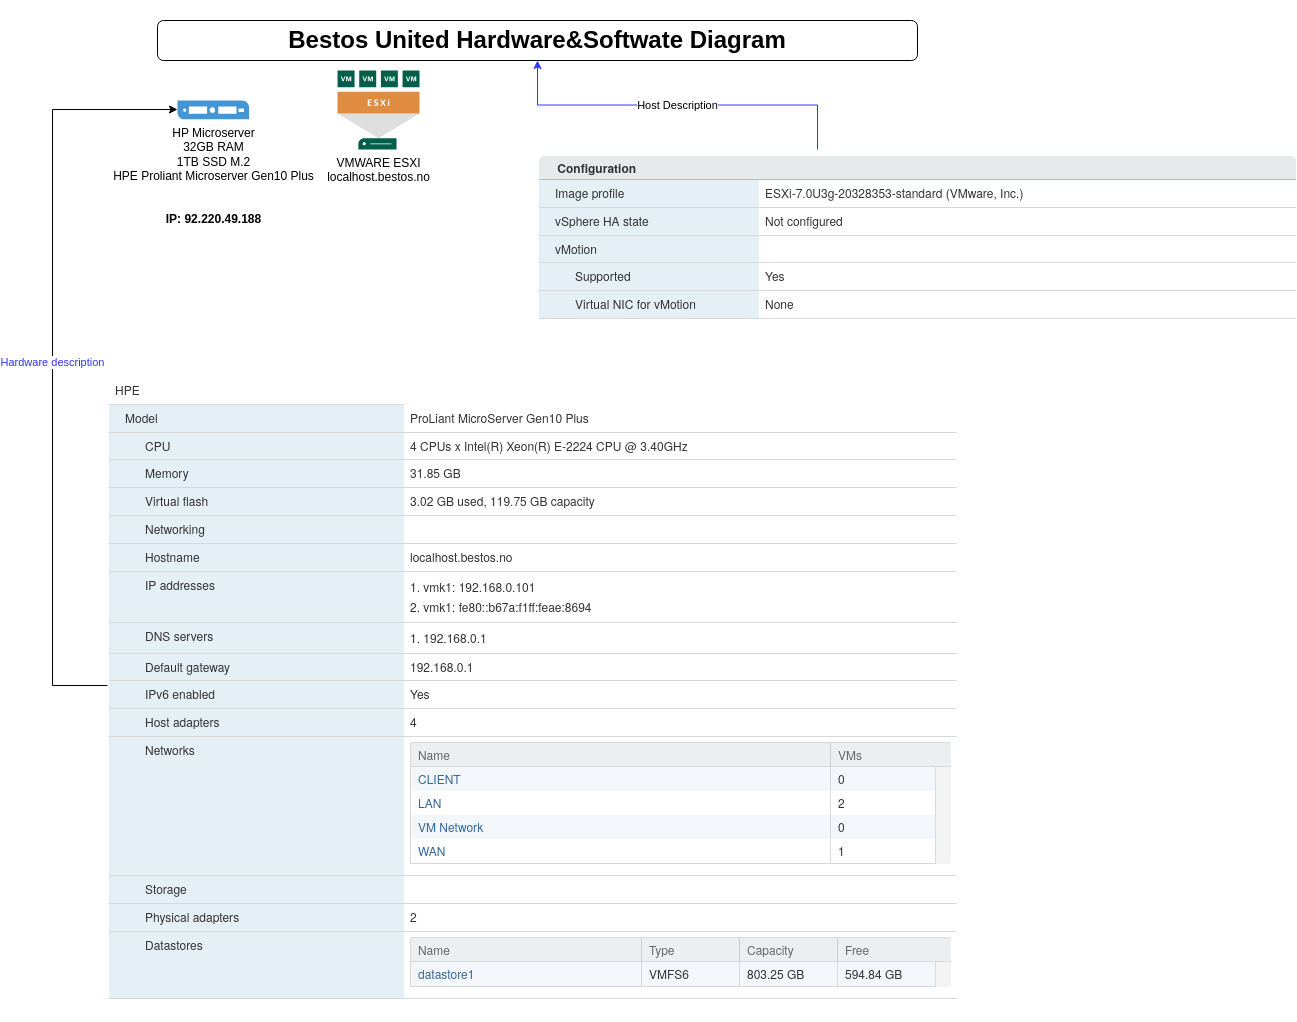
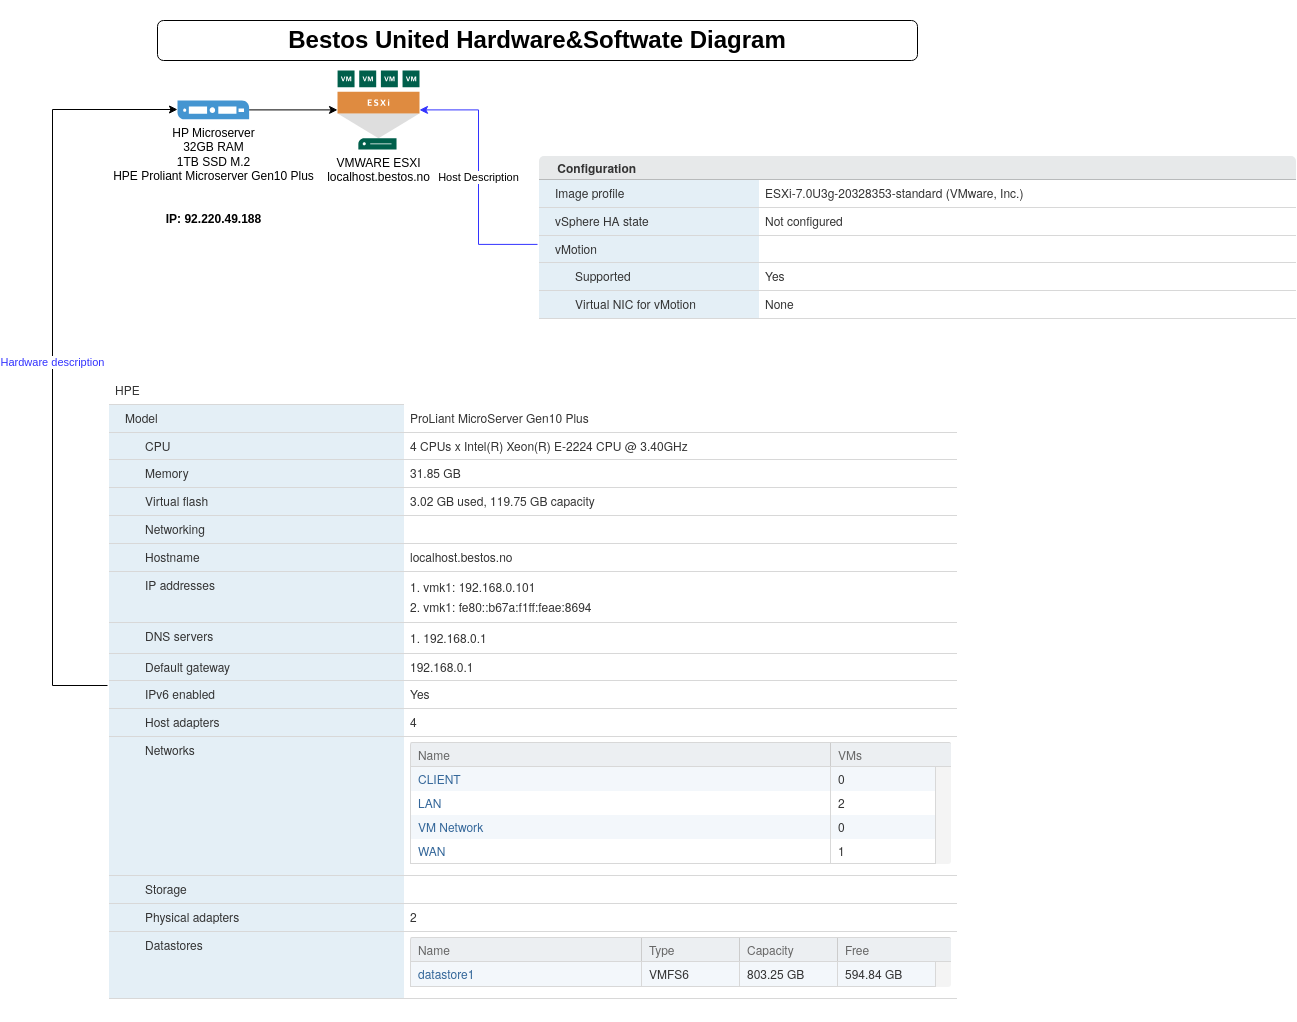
(678, 105) -> (479, 181)
none -> (290, 110)
